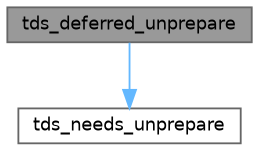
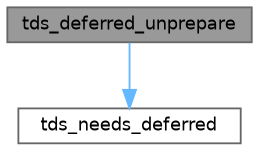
(130, 126) -> (130, 126)
